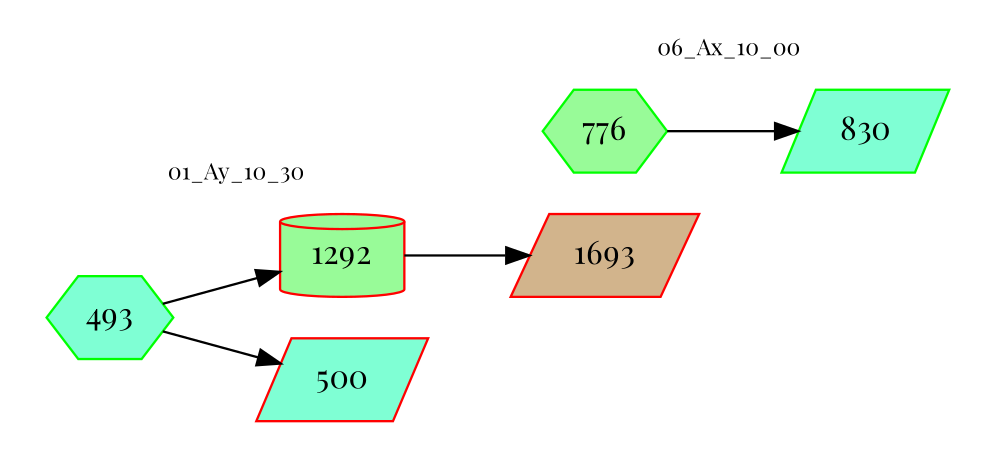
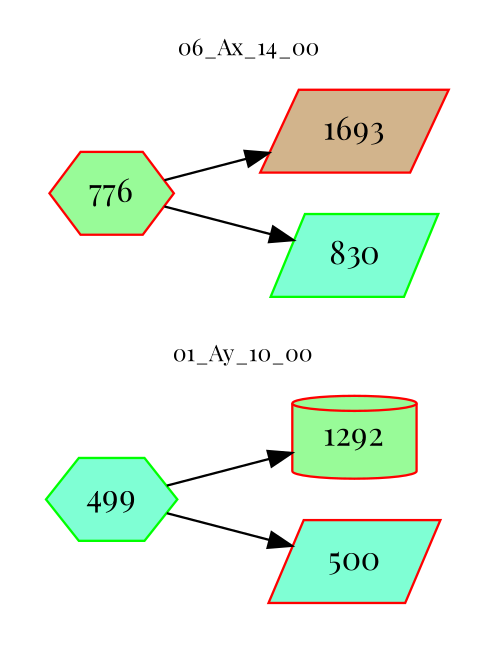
(730, 49) -> (249, 49)
(605, 131) -> (112, 193)
(237, 174) -> (243, 356)
(462, 255) -> (205, 169)
(110, 318) -> (112, 499)
